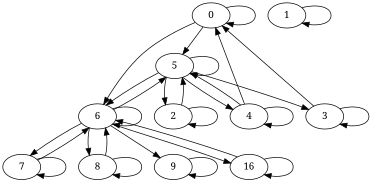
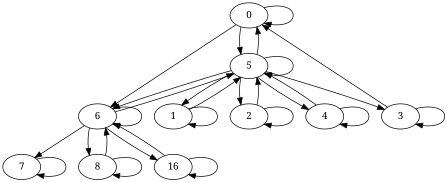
(231, 69) -> (258, 44)
none -> (208, 87)
none -> (212, 96)
(61, 147) -> none
(173, 167) -> none
